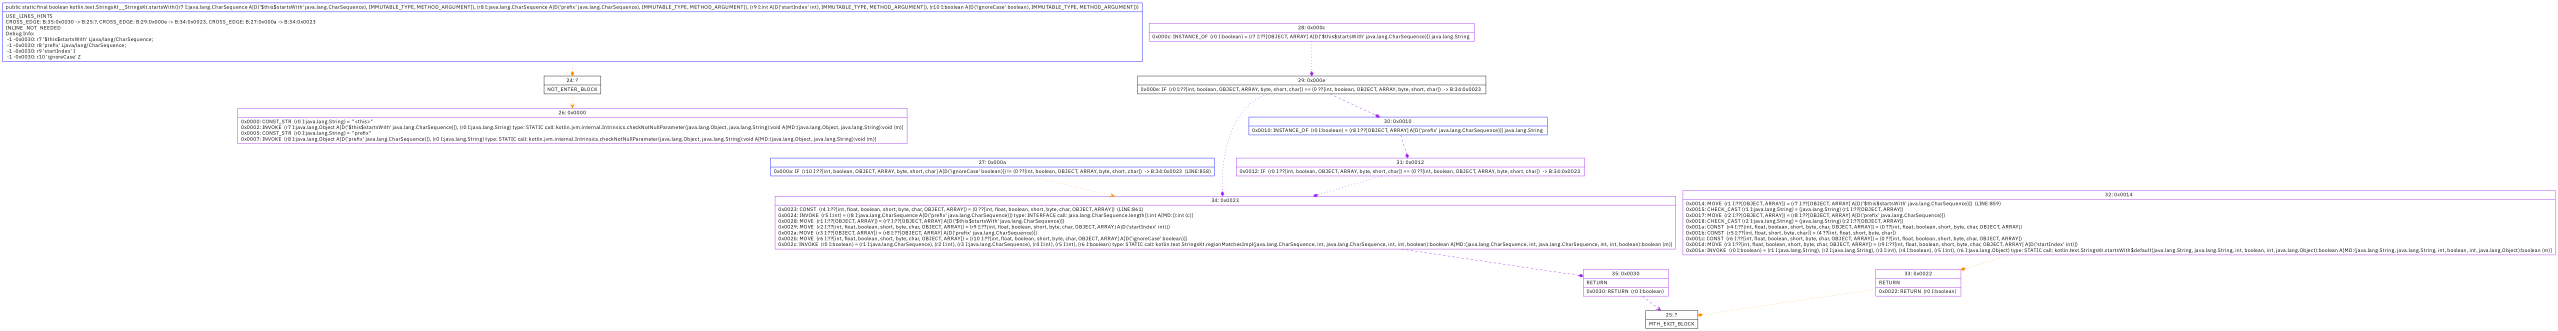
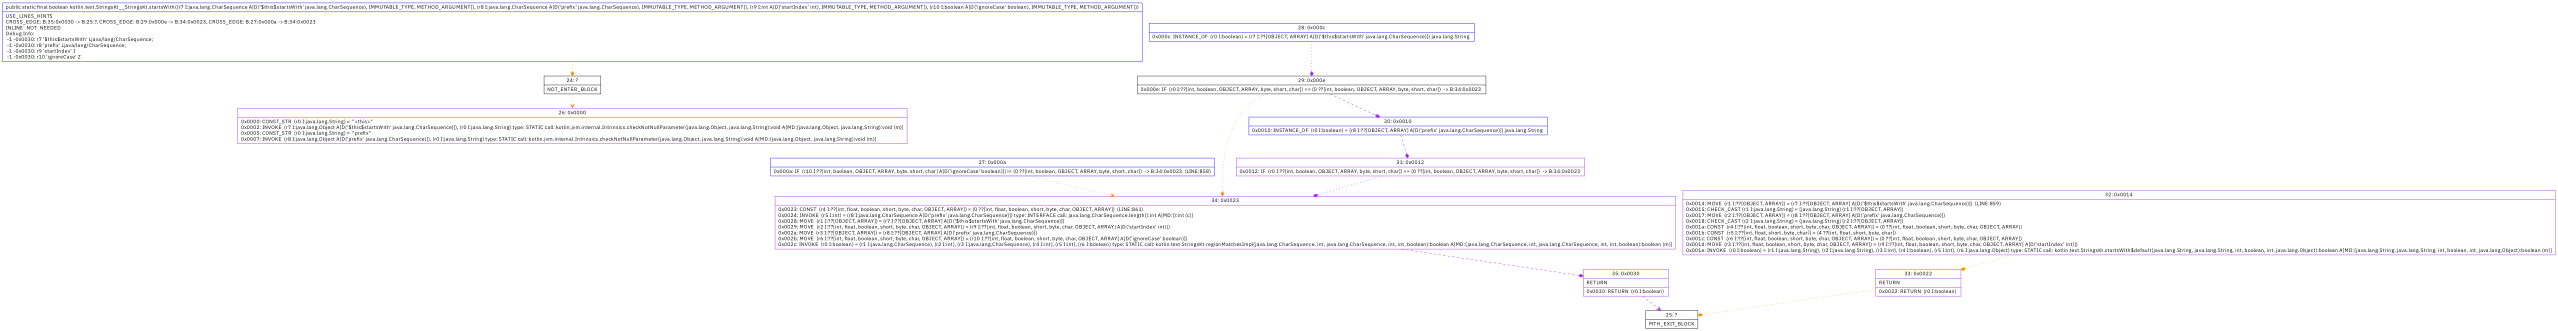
(1312, 32) -> (1312, 32)
(1230, 135) -> (1230, 135)
